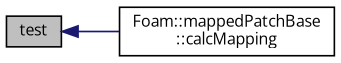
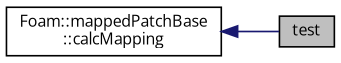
(99, 31) -> (258, 31)
